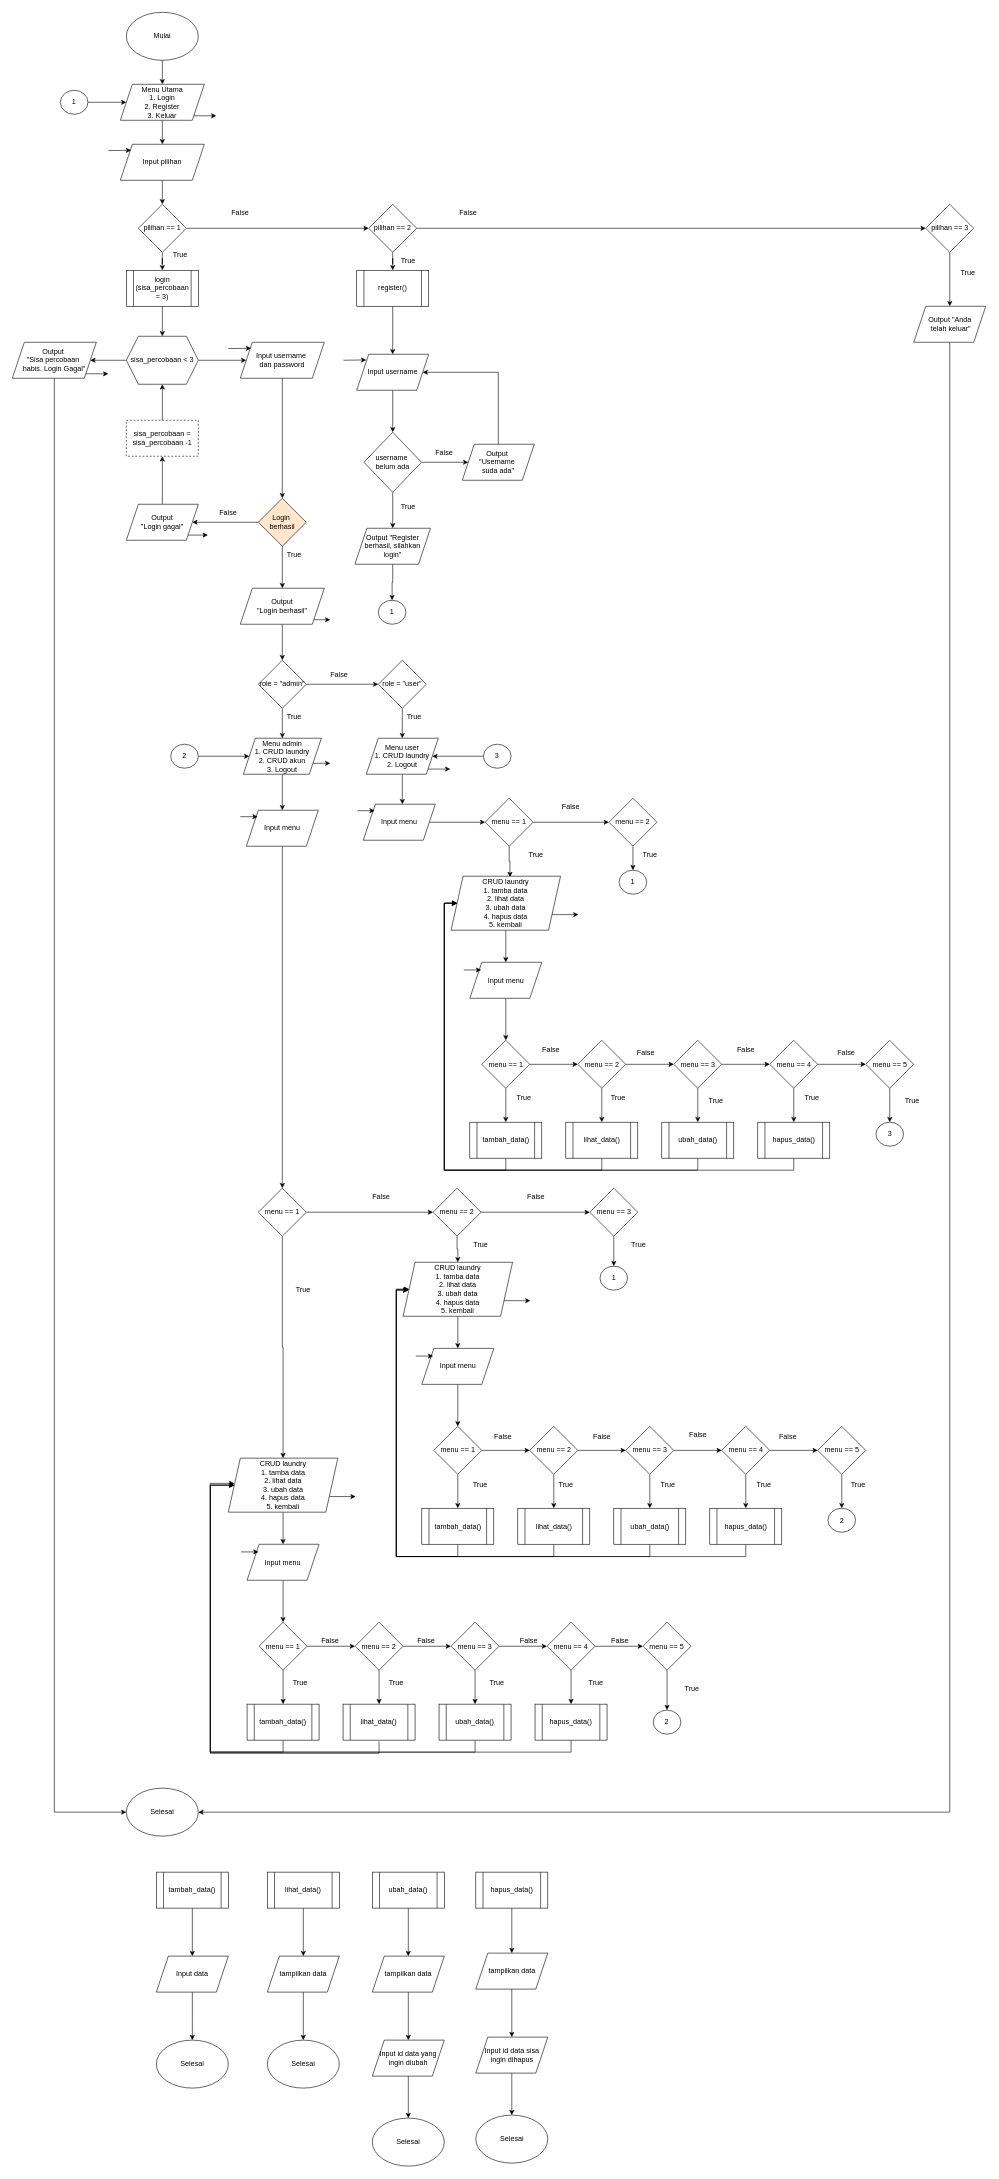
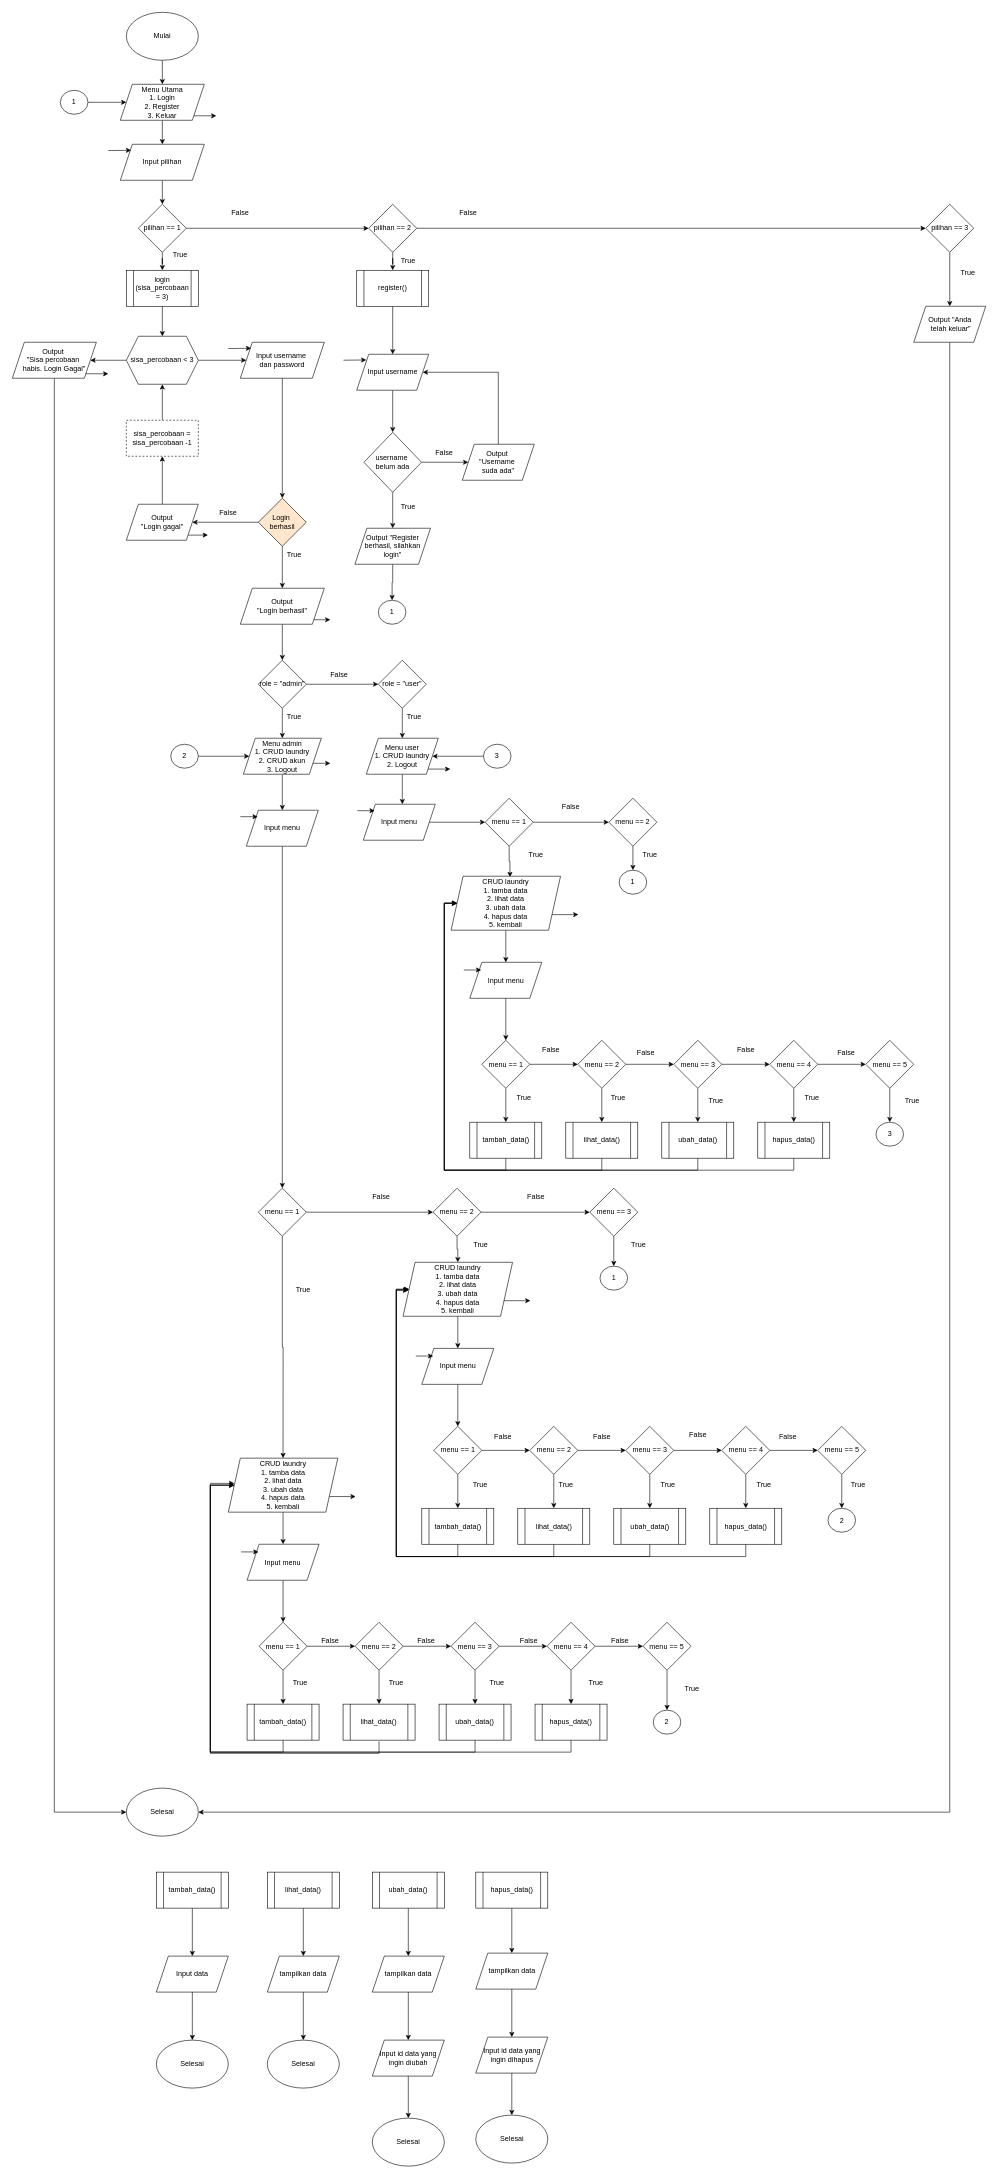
(512, 2055) -> (512, 2055)
